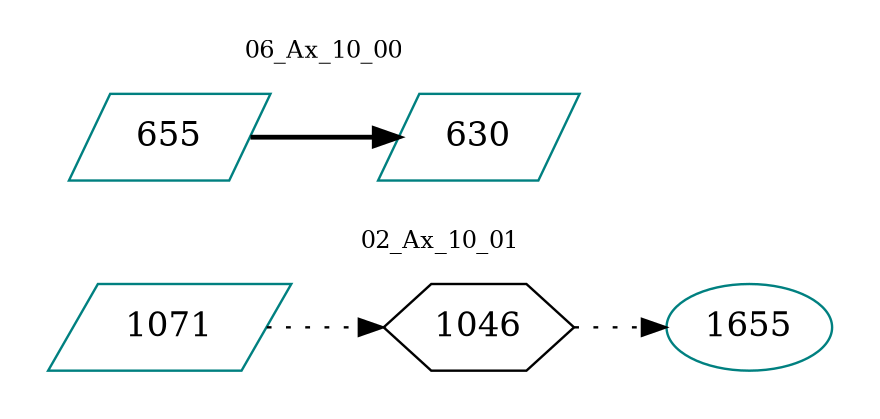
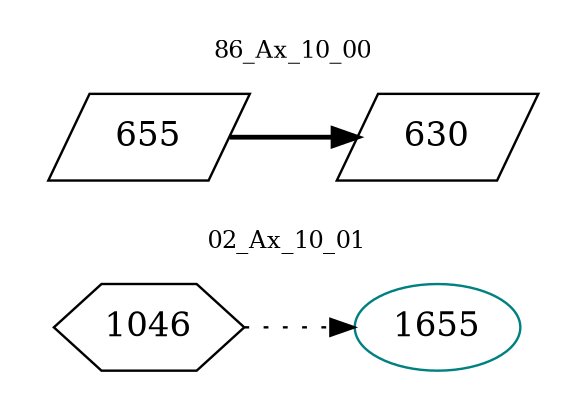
(324, 52) -> (293, 52)
(170, 137) -> (149, 137)
(479, 137) -> (438, 137)
(170, 327) -> none
